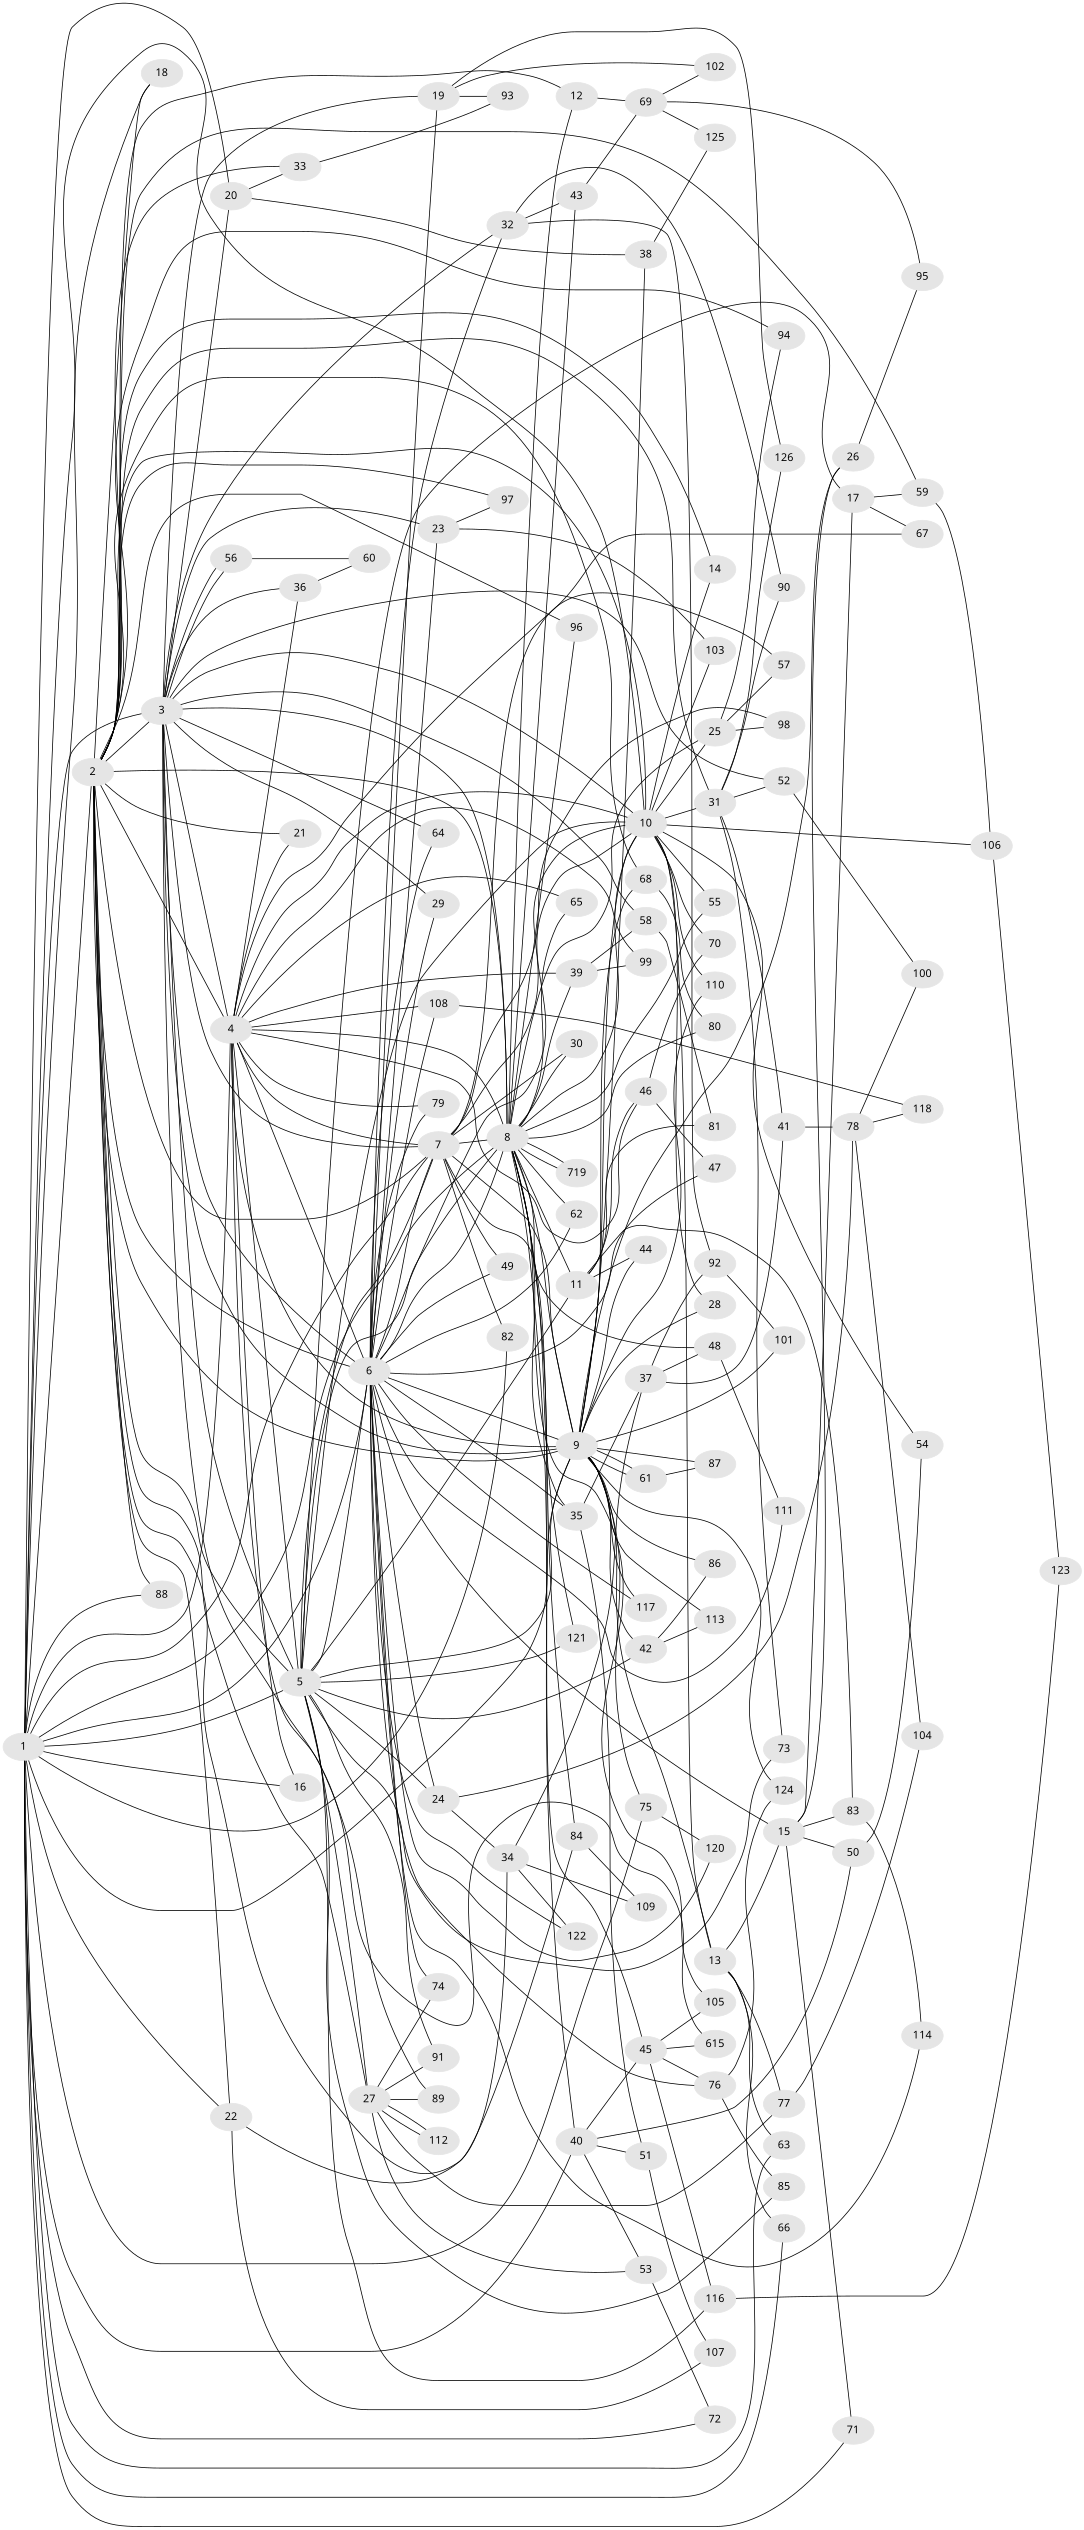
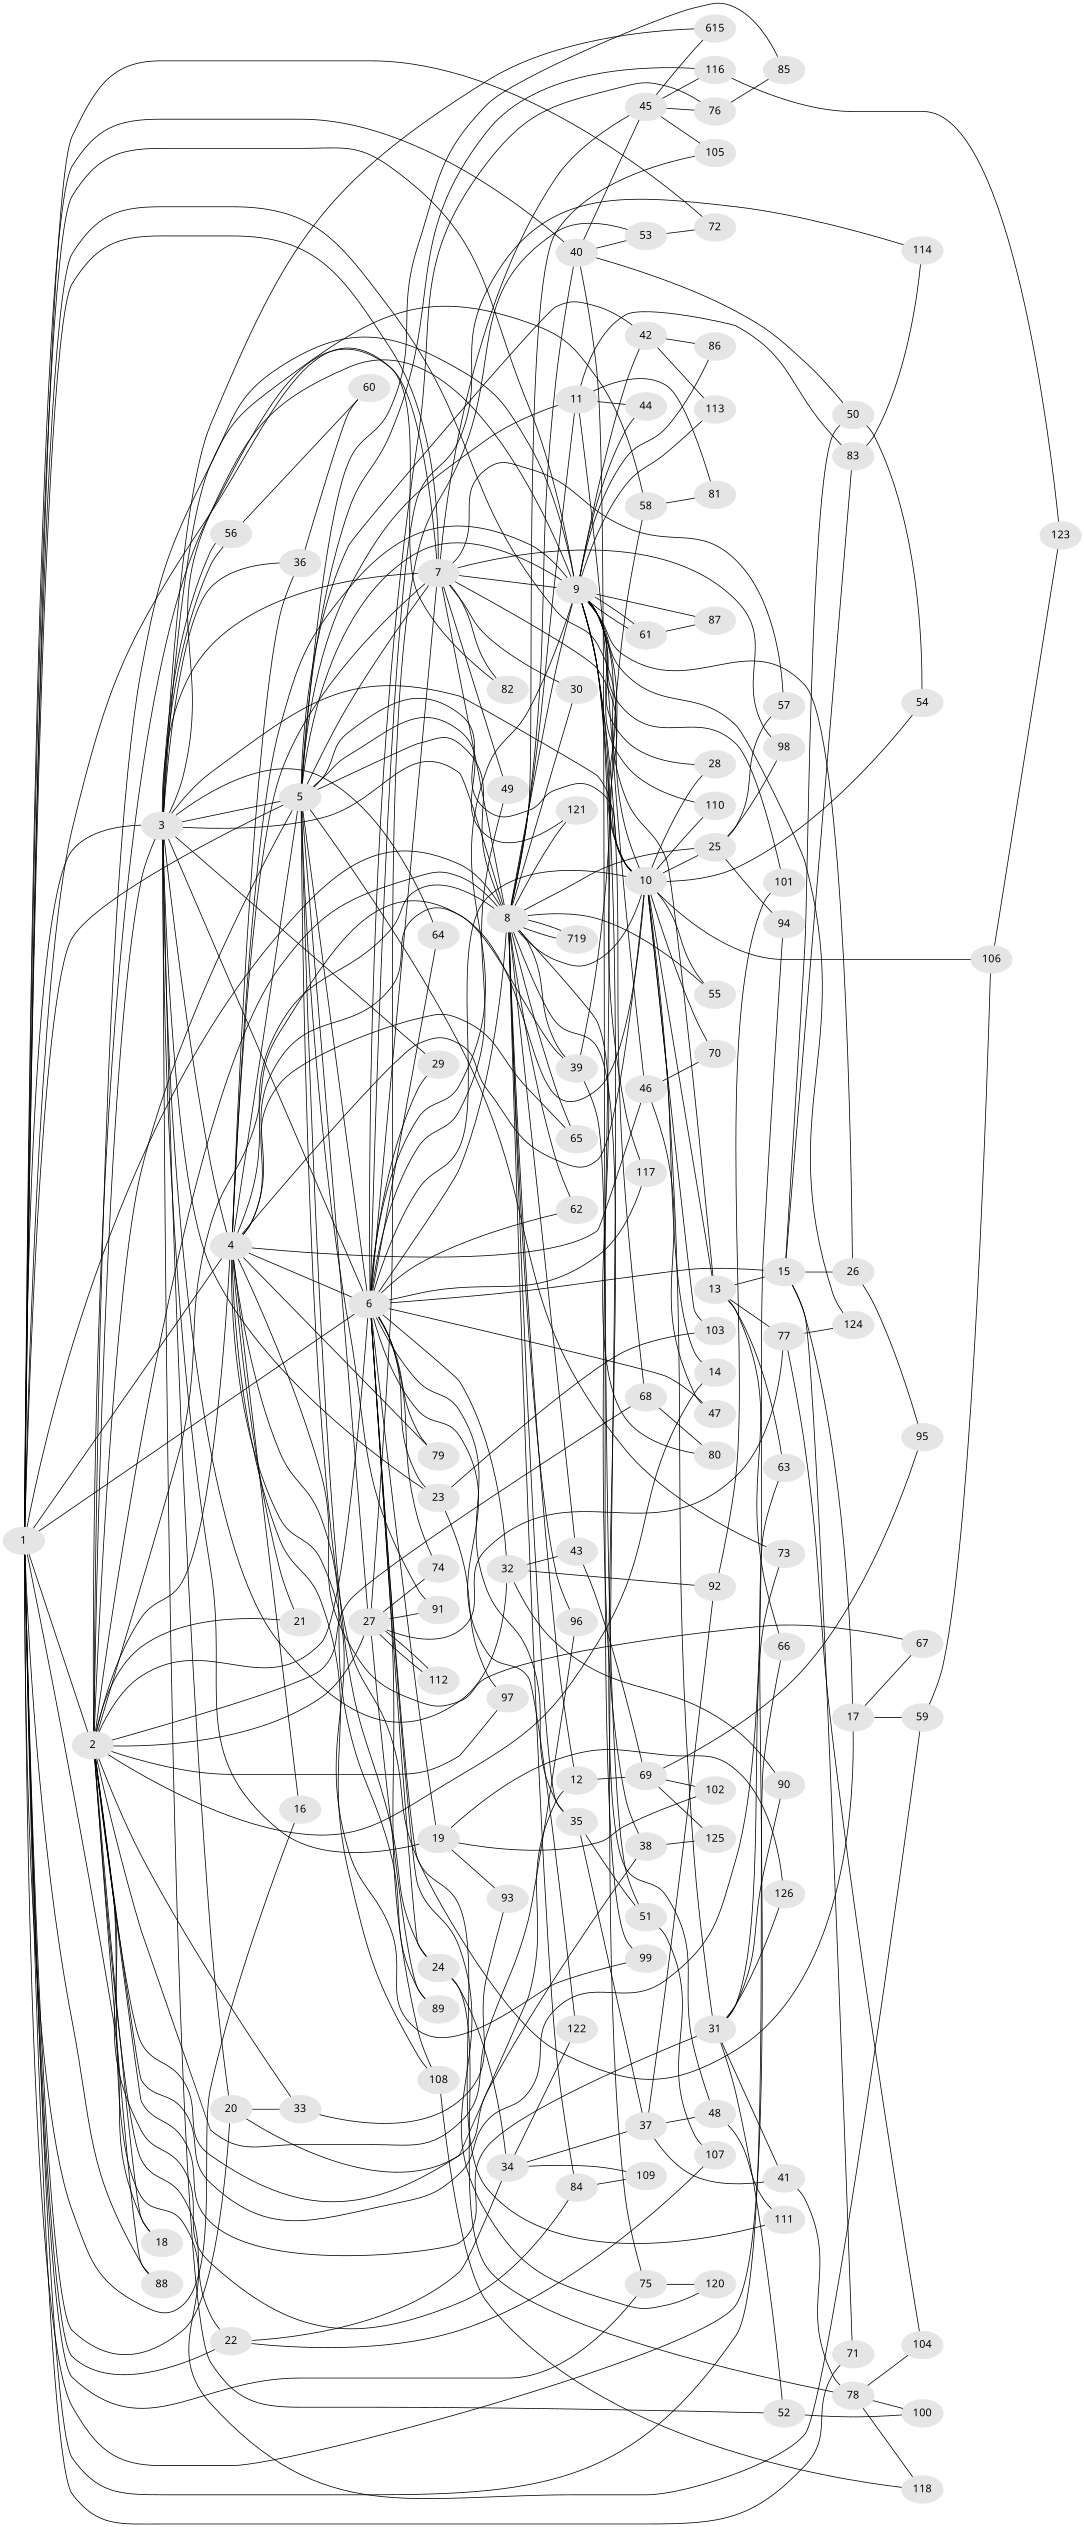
(750, 1938) -> (819, 1331)
